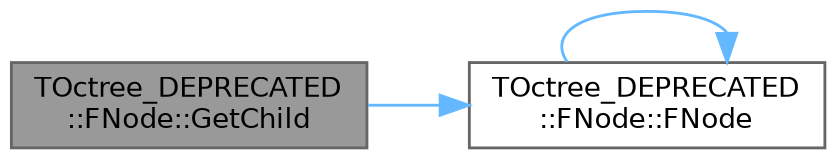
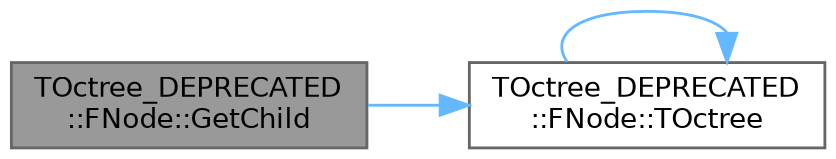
(647, 105) -> (647, 105)
